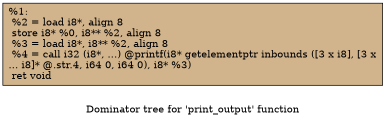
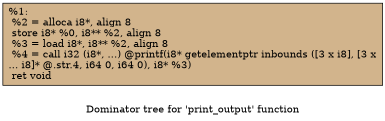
(66, 22) -> (70, 22)
